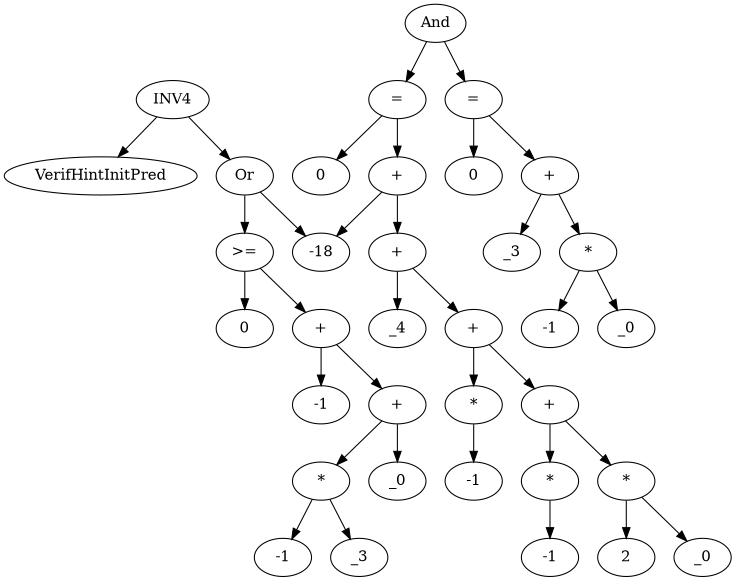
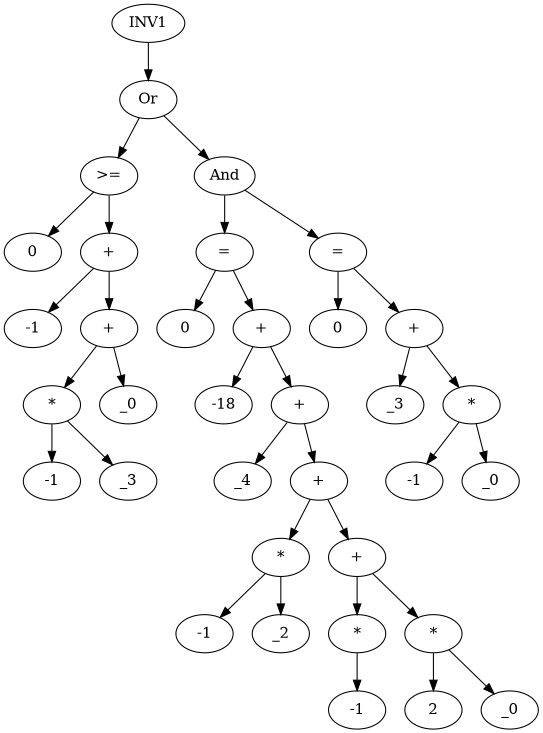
(173, 100) -> (148, 23)
(101, 176) -> none
(279, 210) -> (182, 134)
none -> (281, 634)
